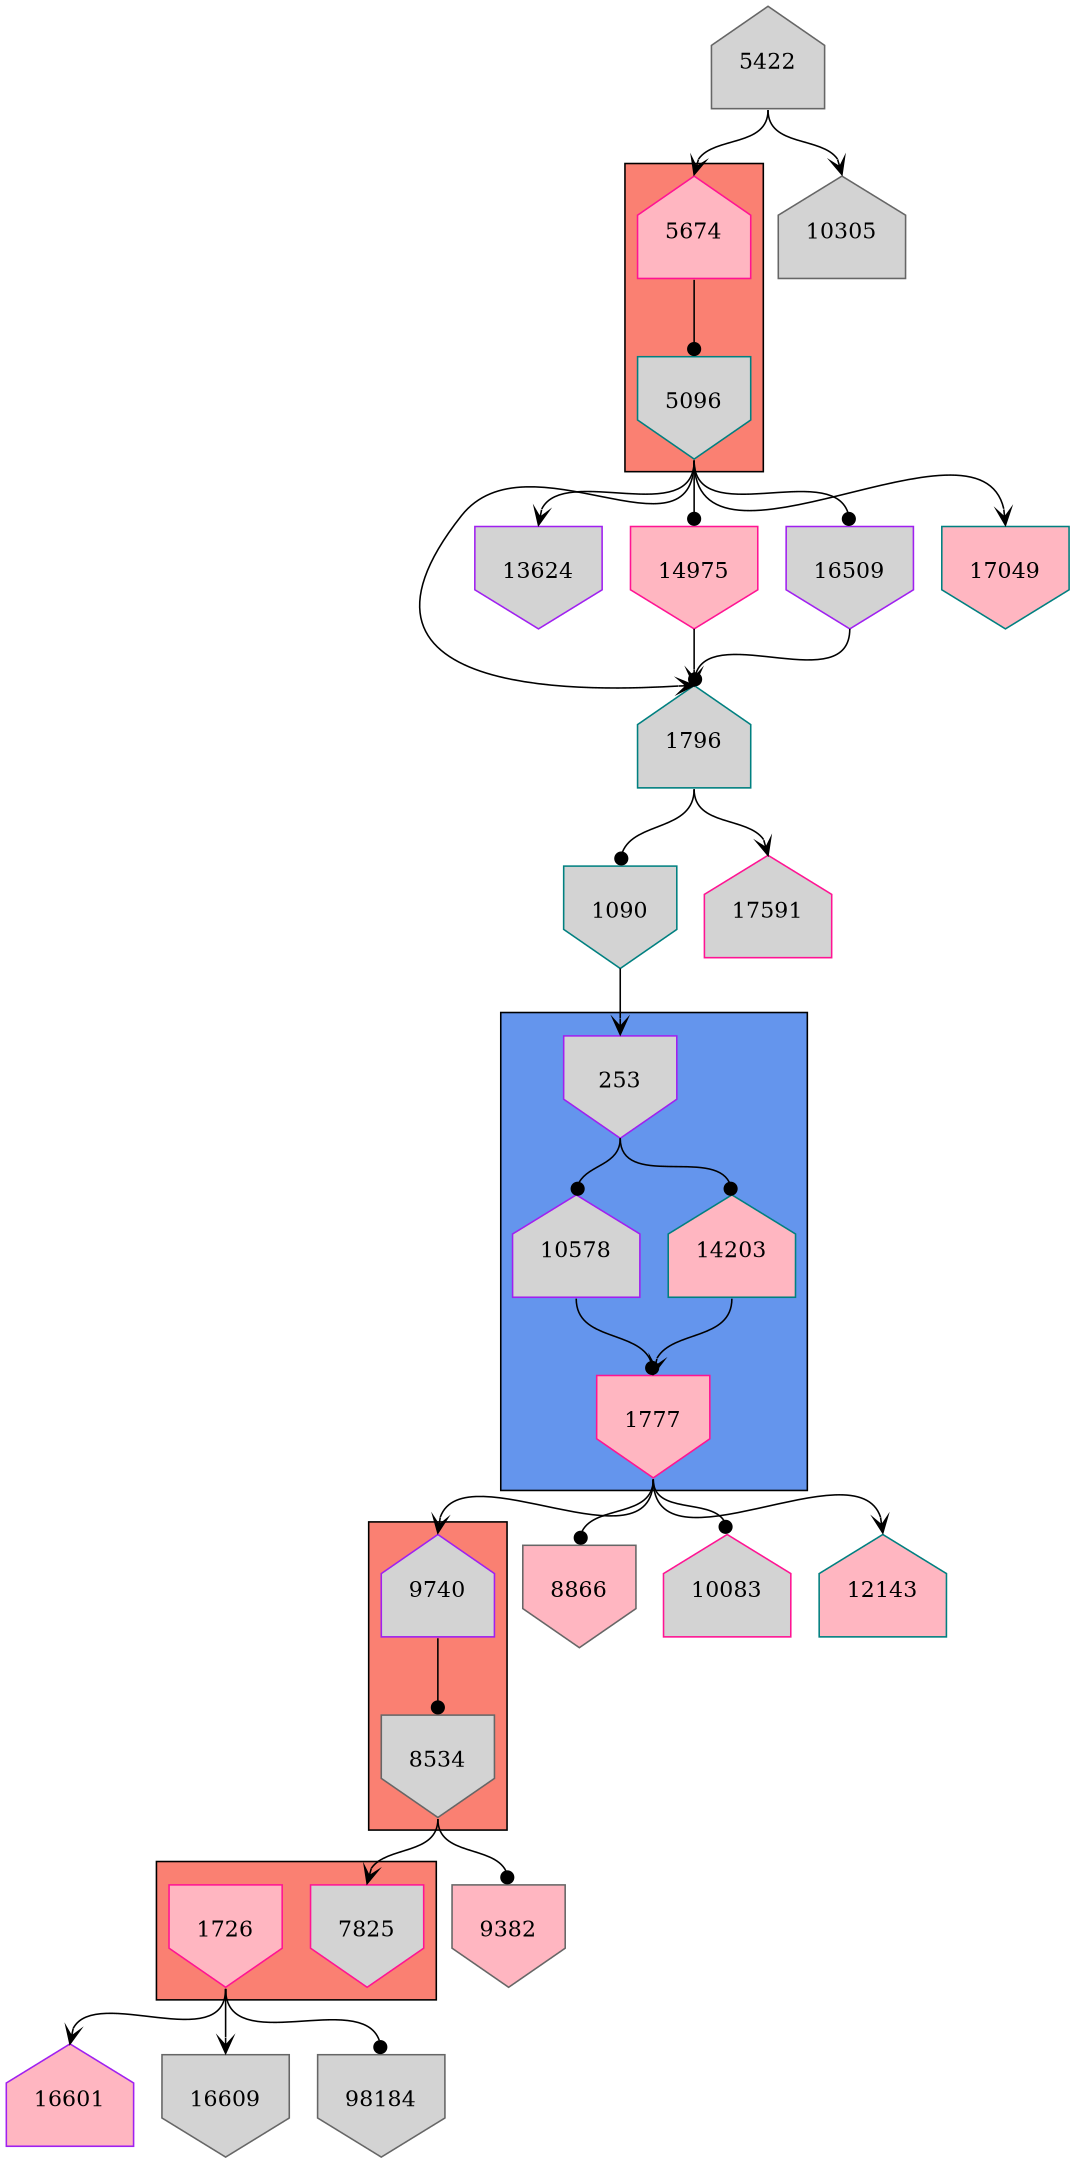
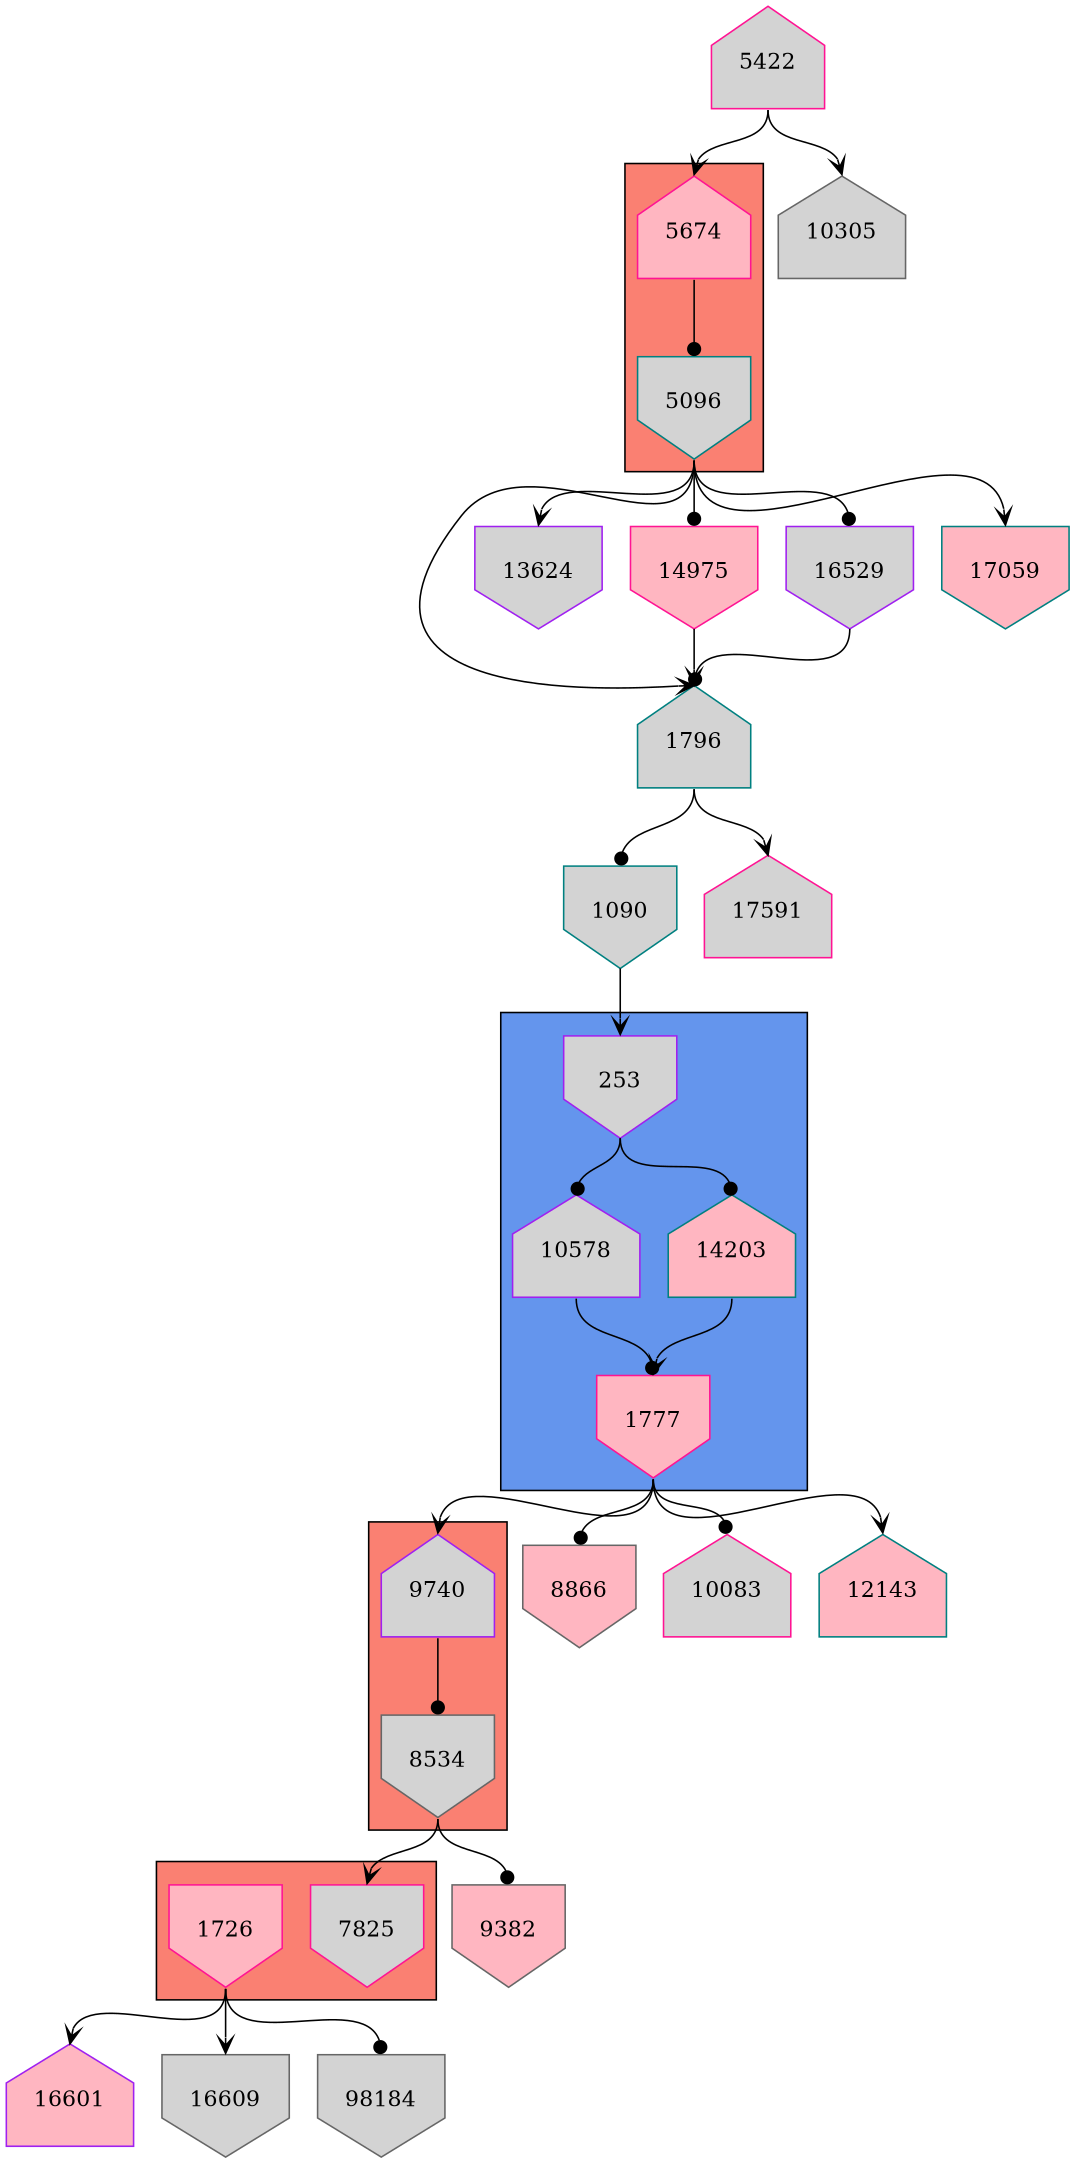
(768, 63) -> (768, 63)
(850, 572) -> (850, 572)
(1005, 572) -> (1005, 572)
